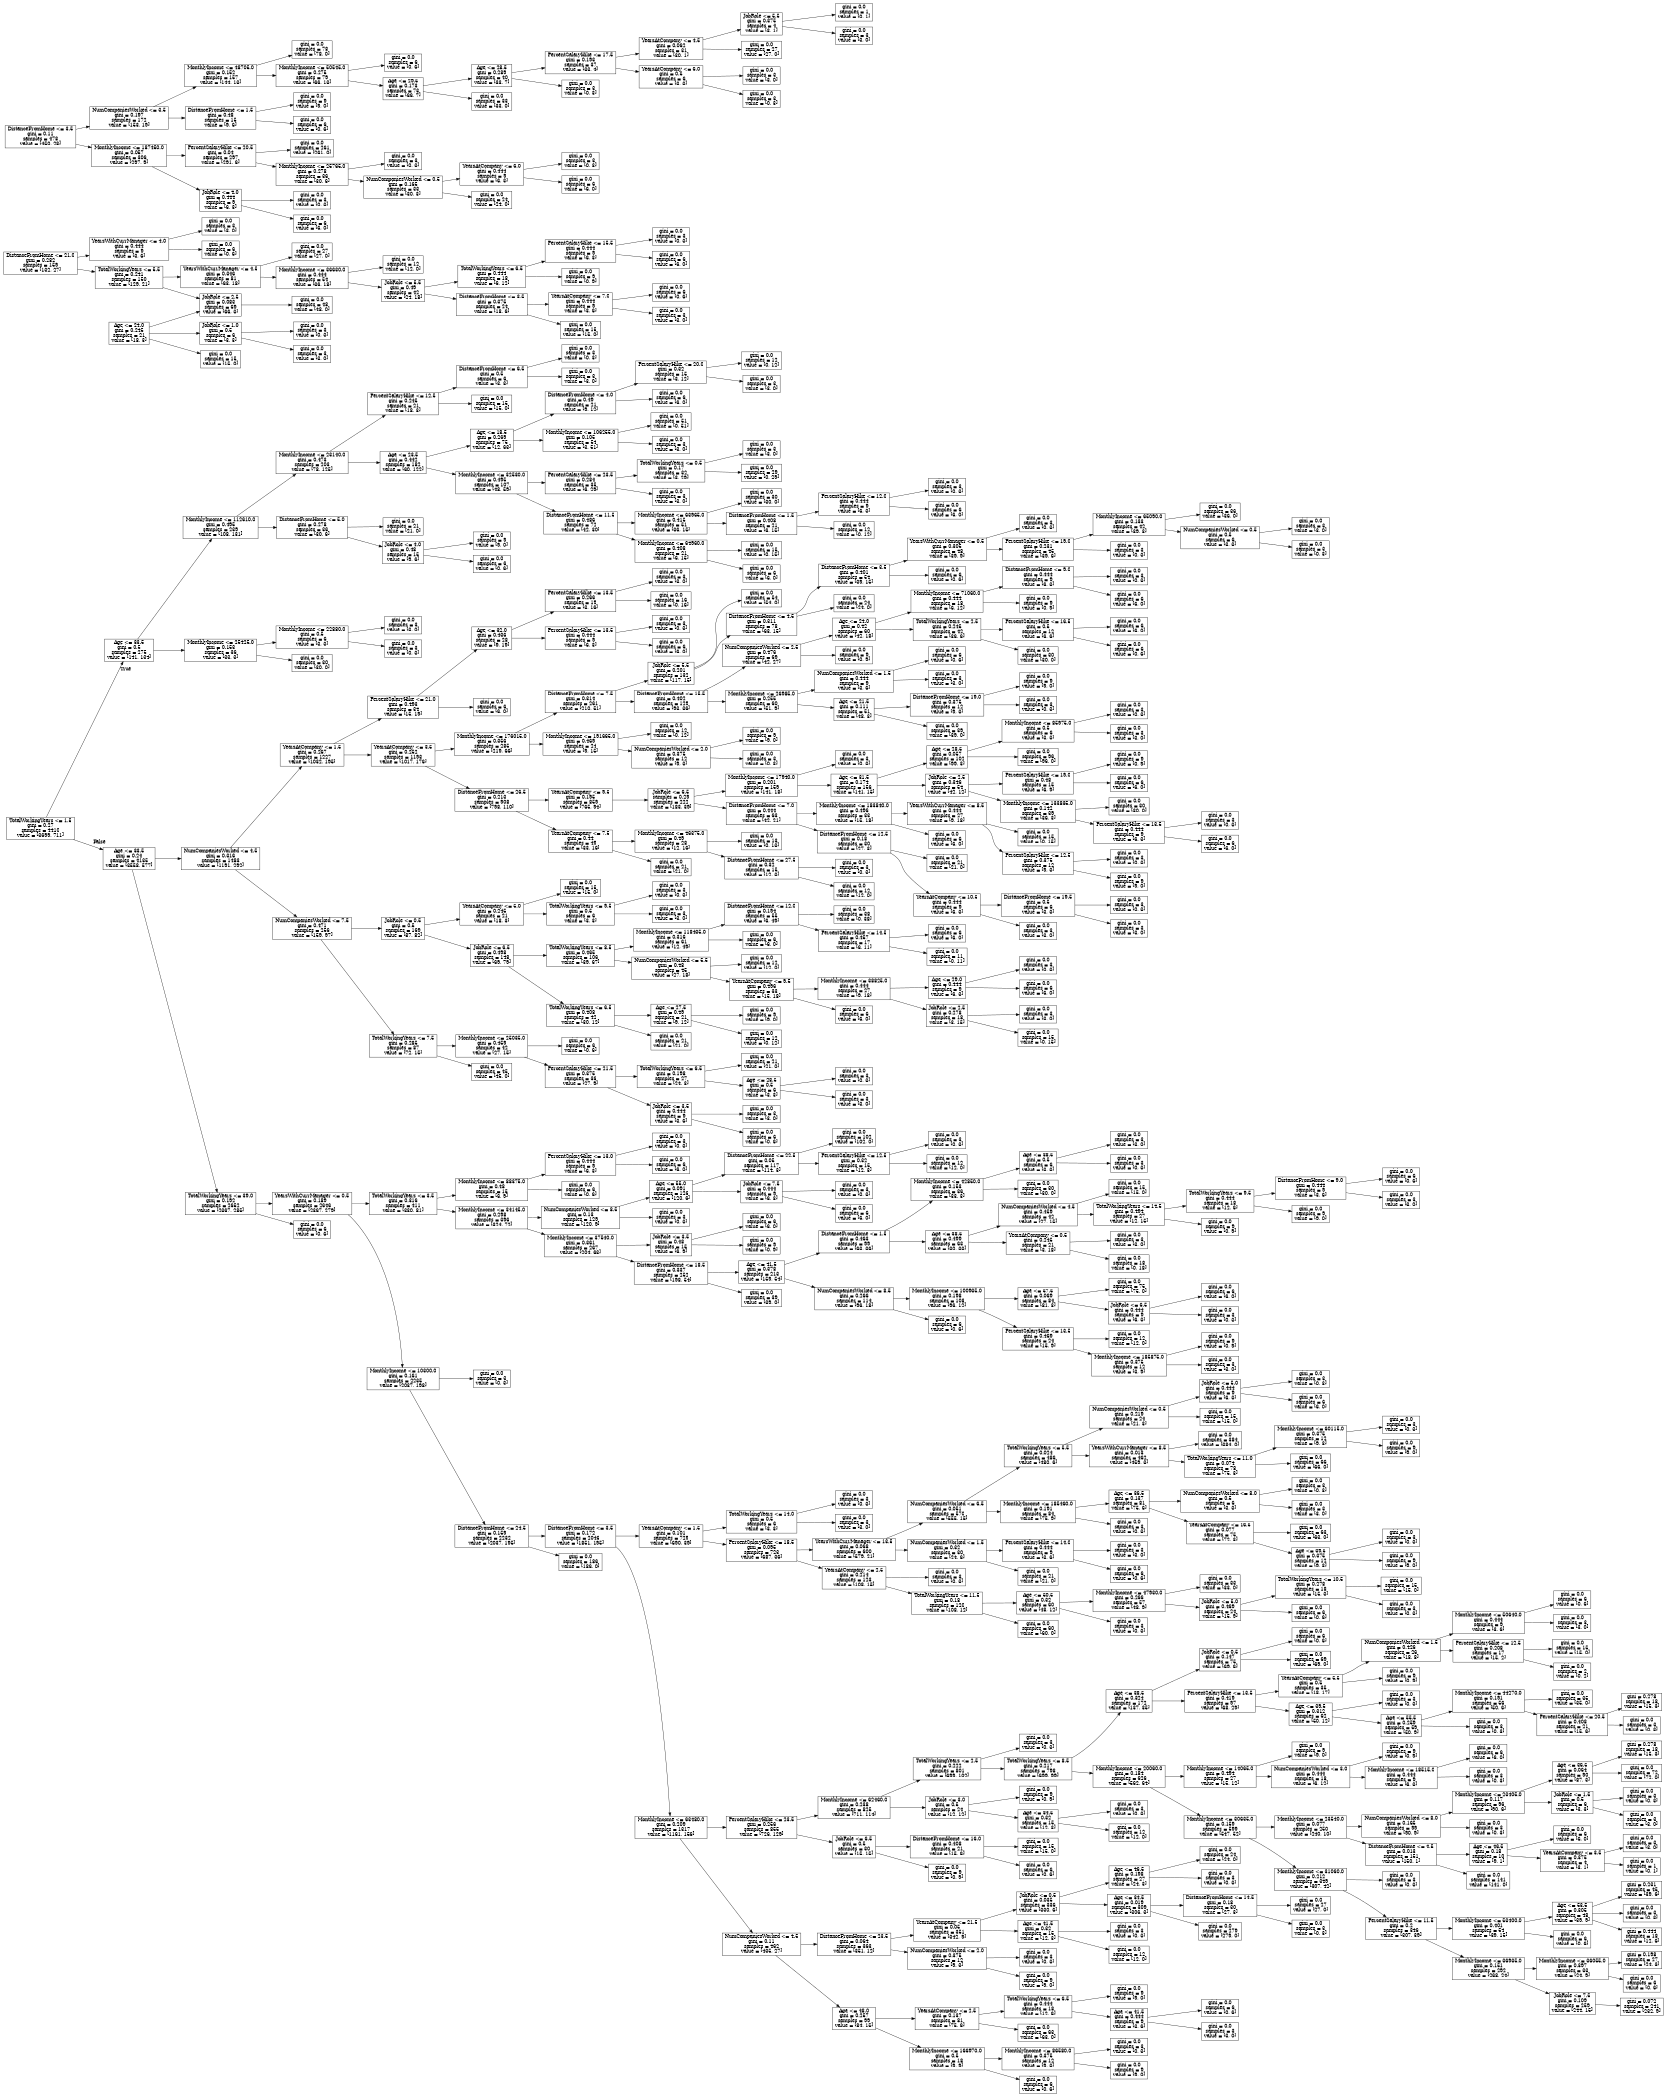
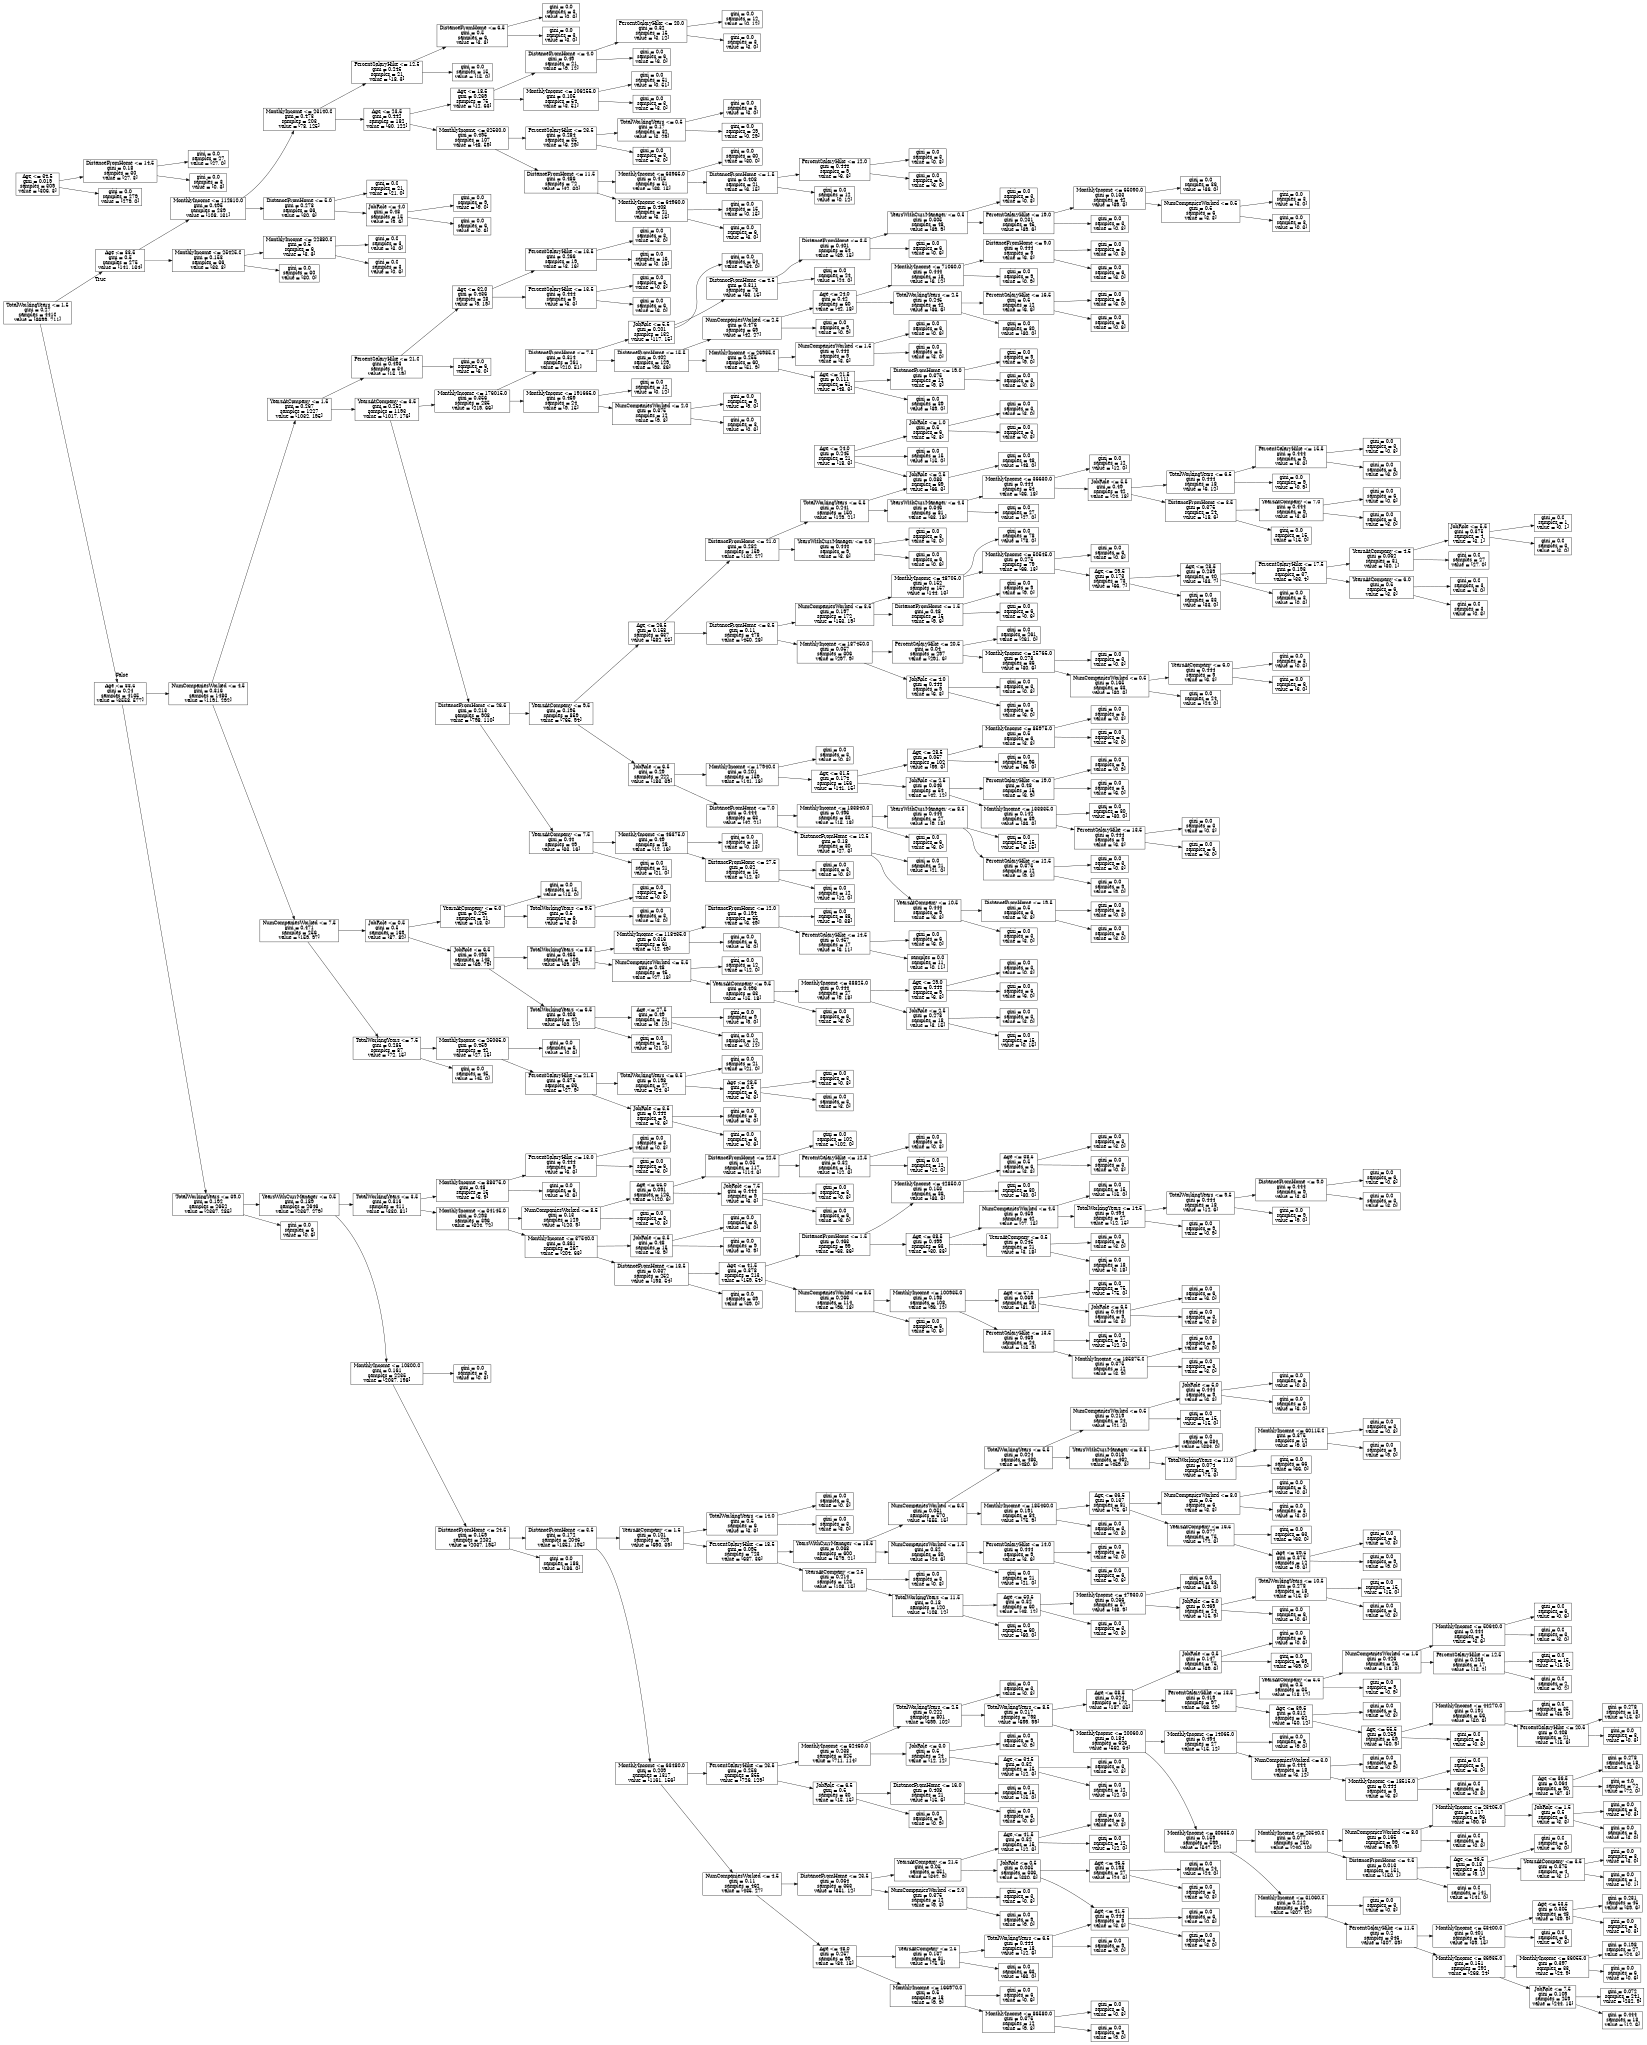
none -> (652, 633)
(671, 800) -> (652, 775)
(947, 957) -> (928, 963)
(1642, 1773) -> (1622, 1787)
(1082, 1904) -> (1067, 1890)
(1605, 1924) -> (1587, 2009)
